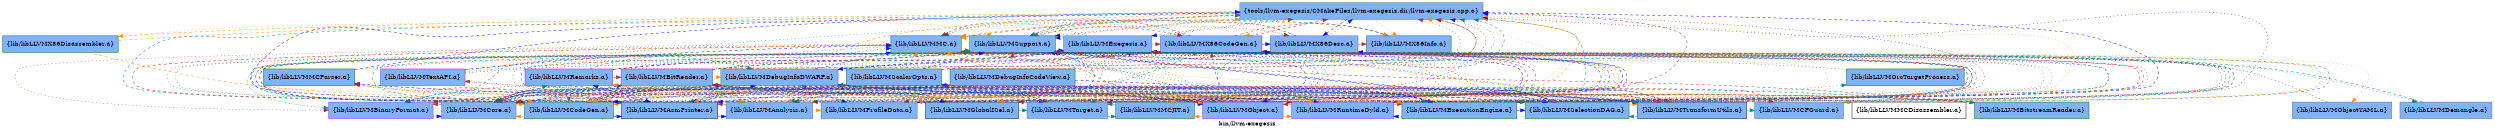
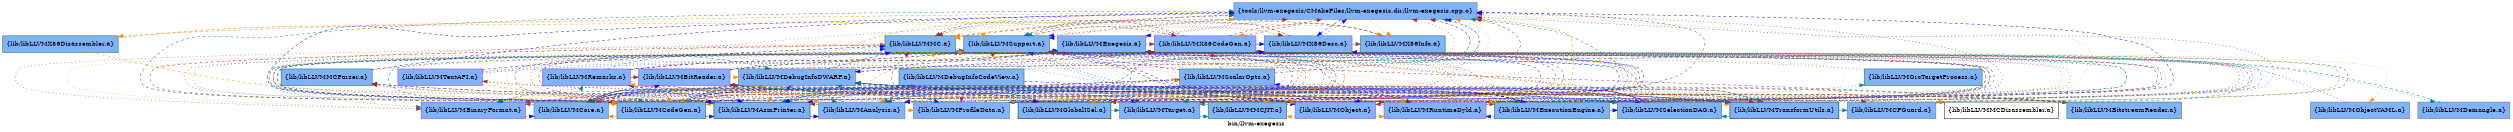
(1765, 58) -> (1733, 57)
(715, 61) -> (760, 97)
(1180, 78) -> (1196, 97)
(1583, 88) -> (1596, 66)
none -> (1044, 89)
